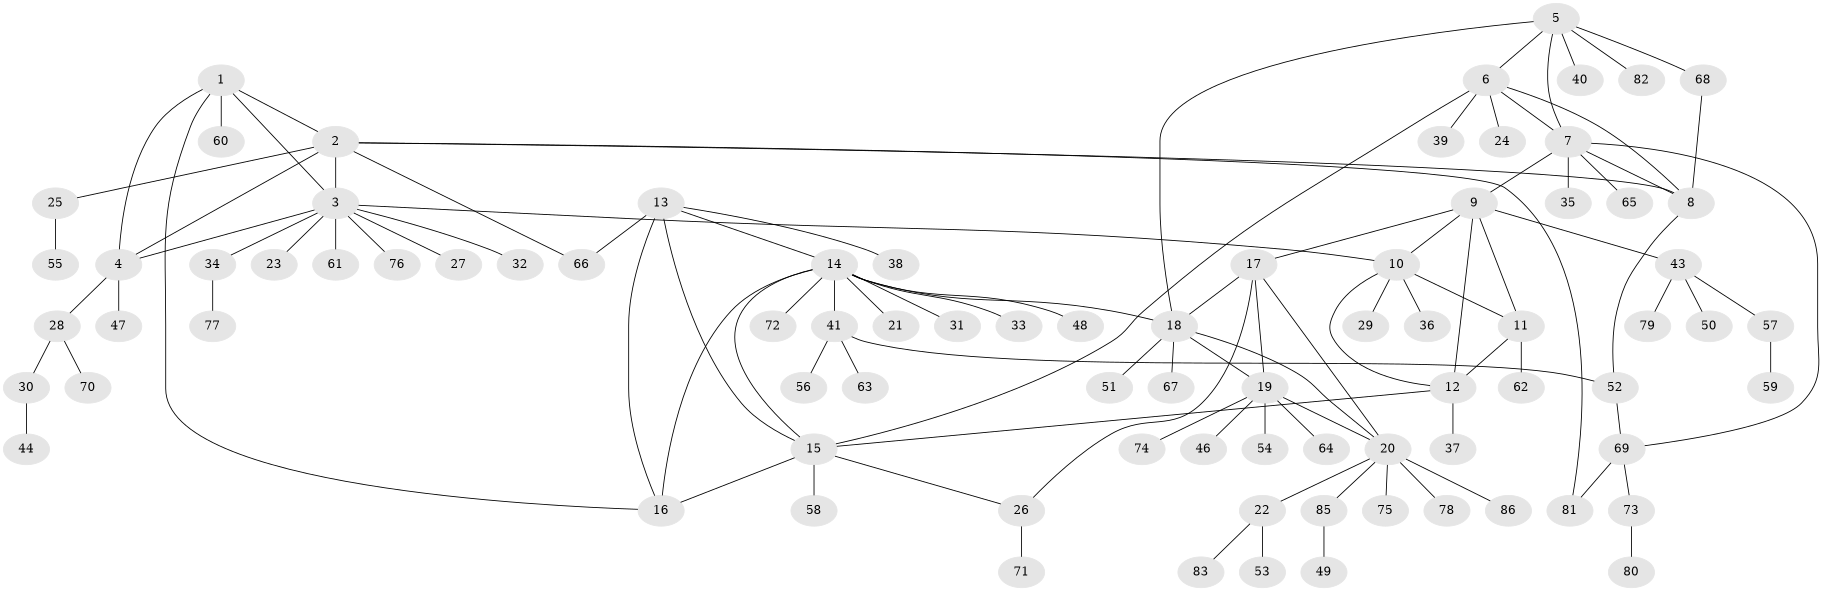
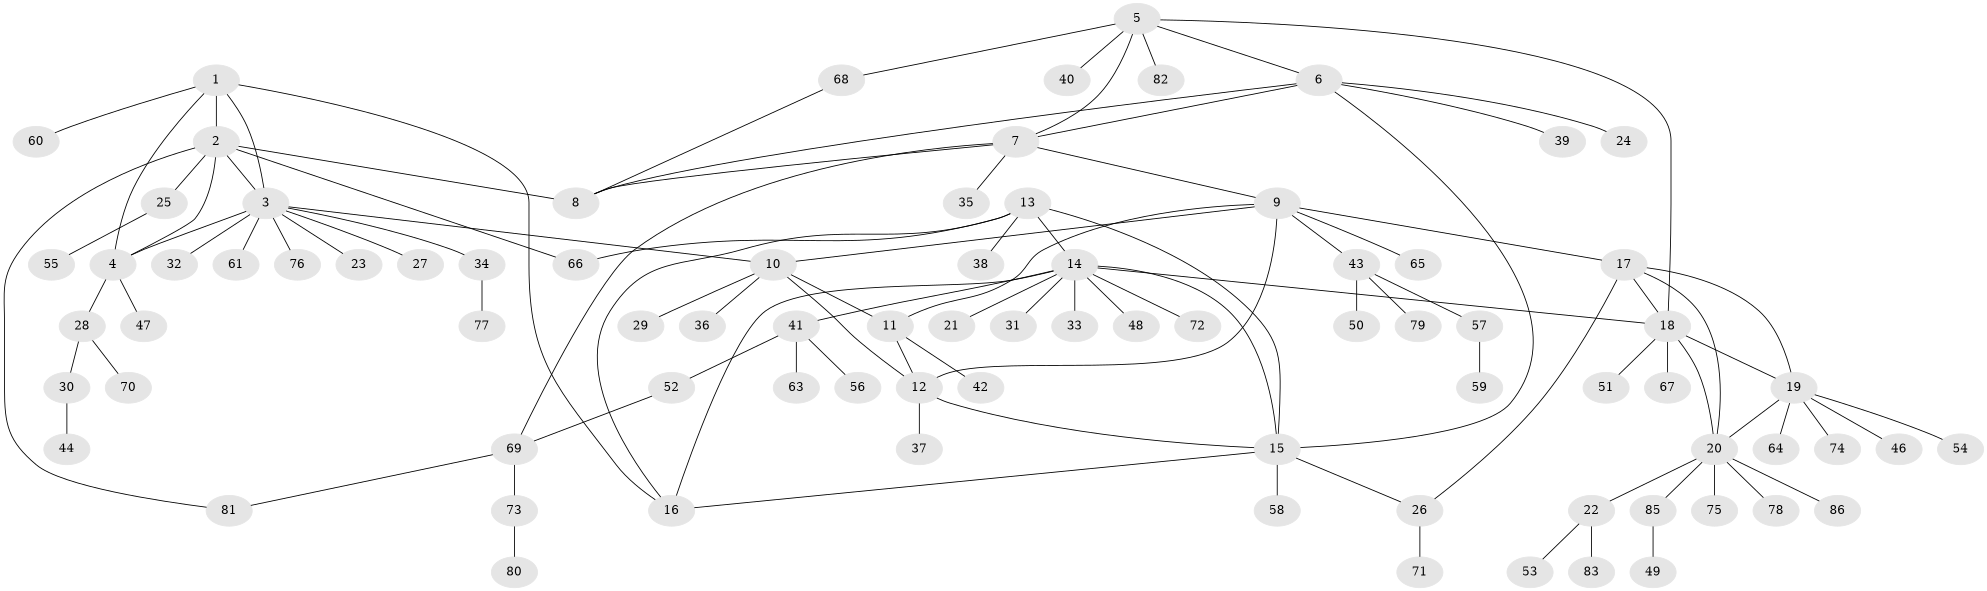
(1599, 172) -> (1349, 233)
(1625, 286) -> none
(1521, 388) -> (981, 388)
